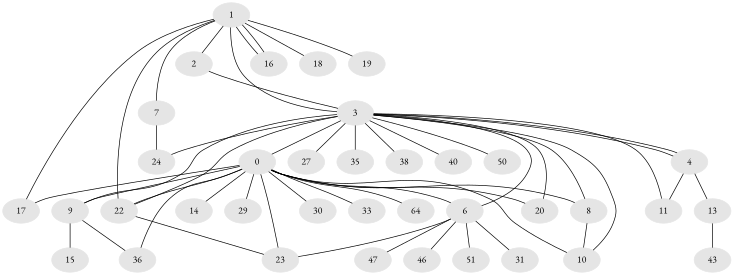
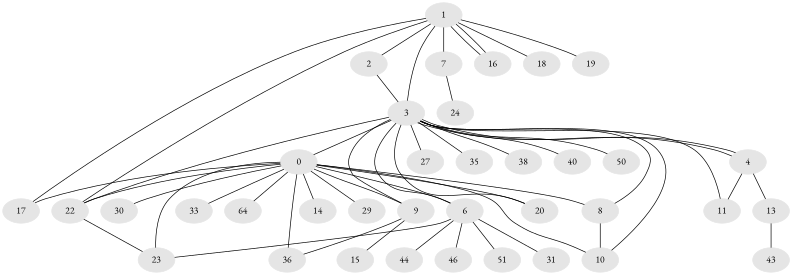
(254, 132) -> none
(373, 260) -> (404, 260)
